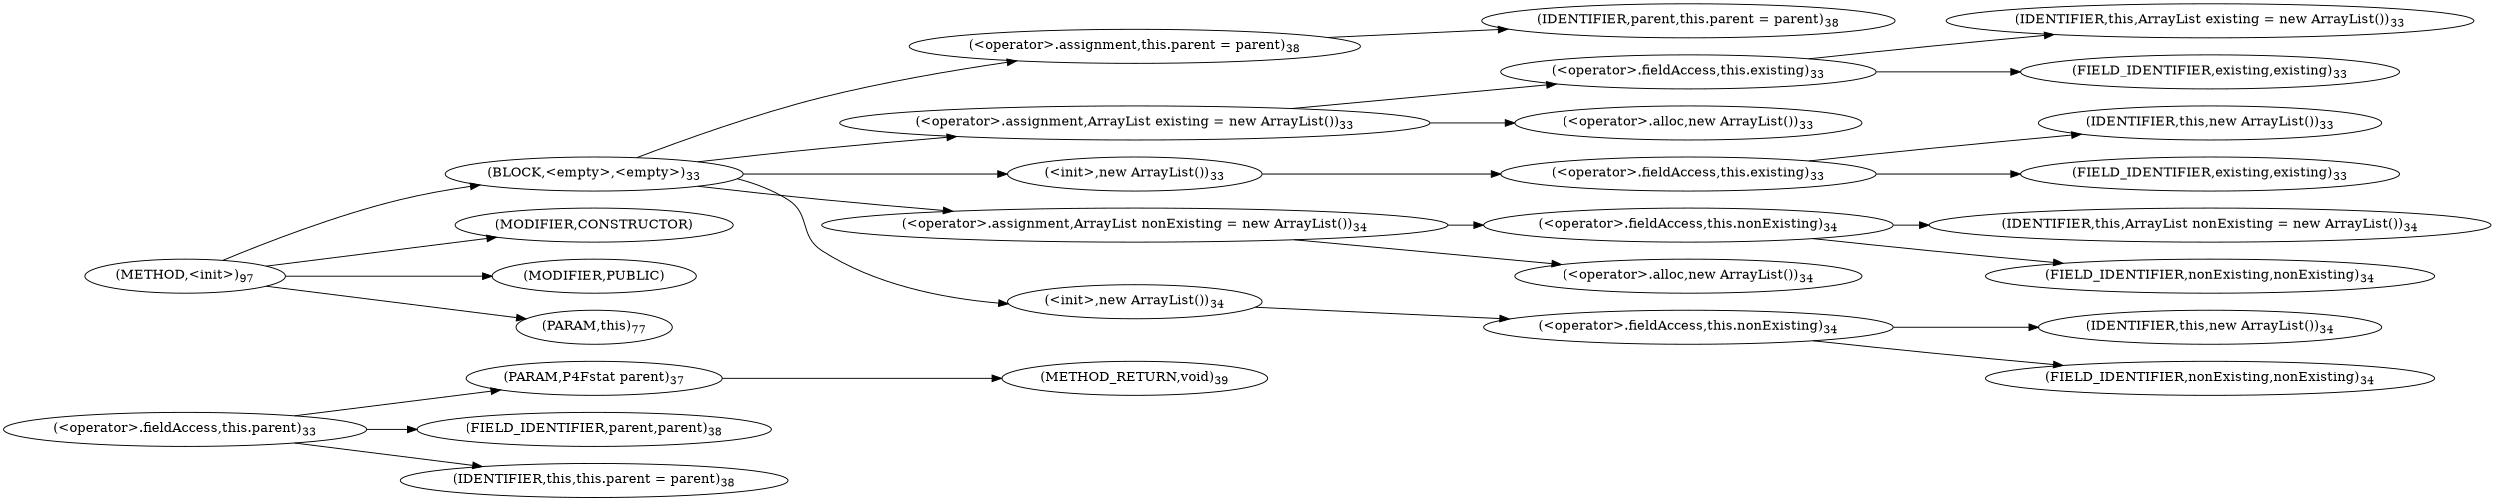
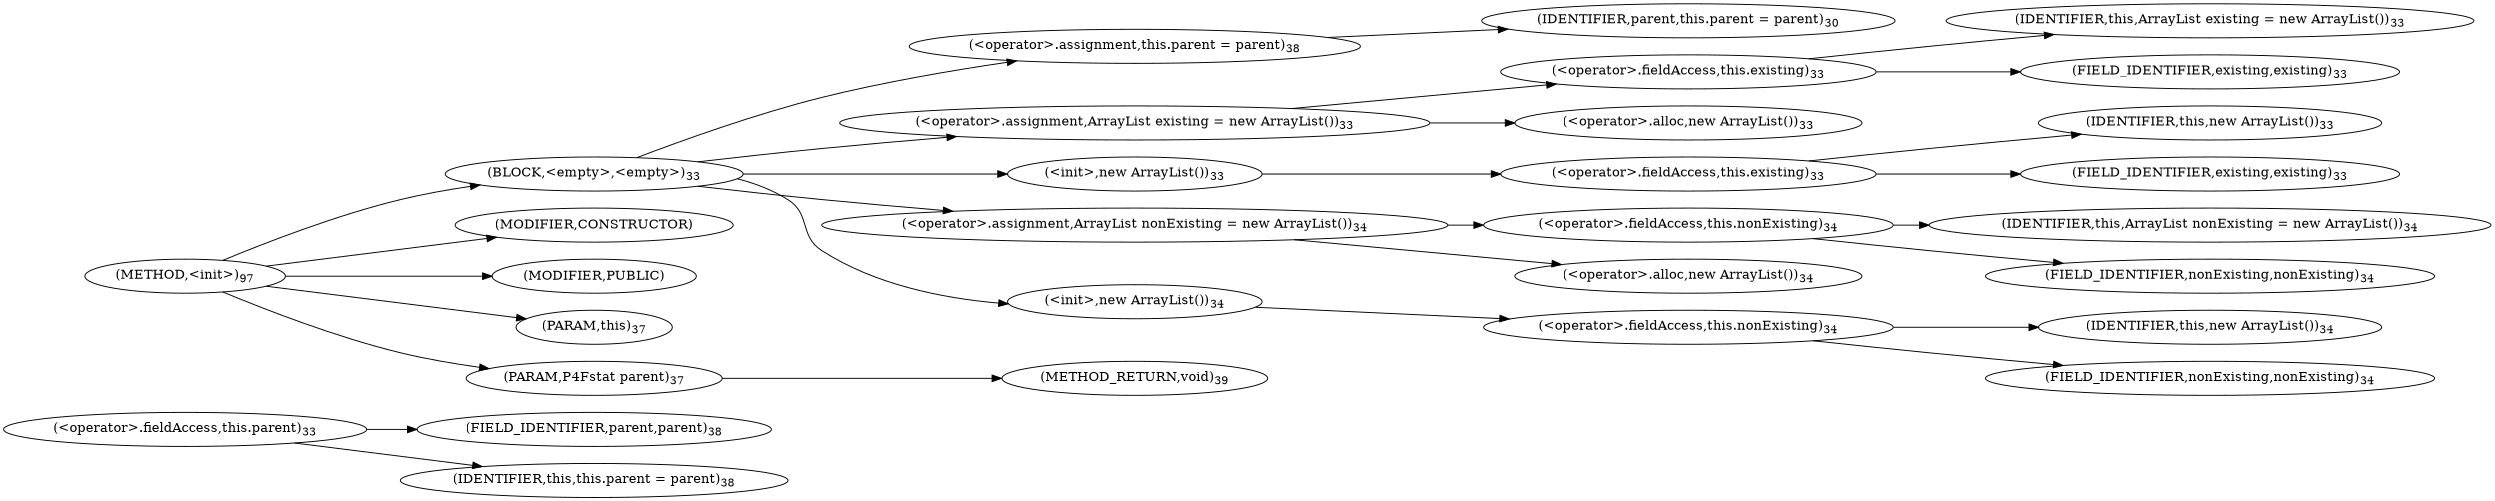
(1832, 19) -> (1832, 19)
(639, 326) -> (639, 326)
(393, 403) -> (349, 338)
